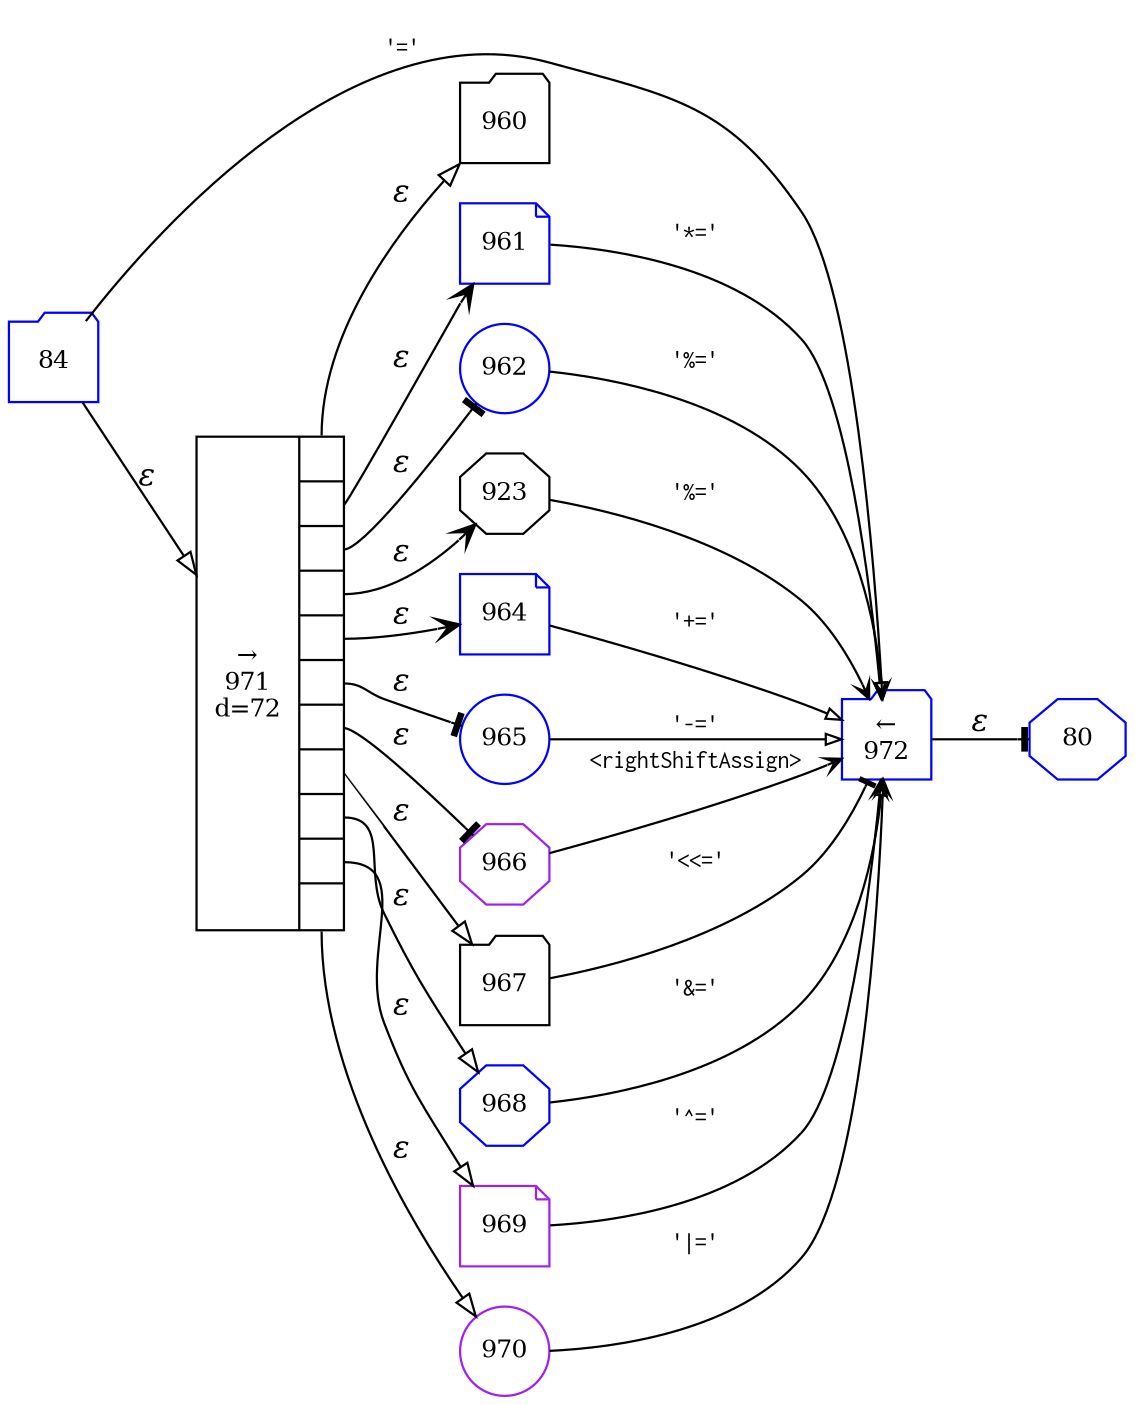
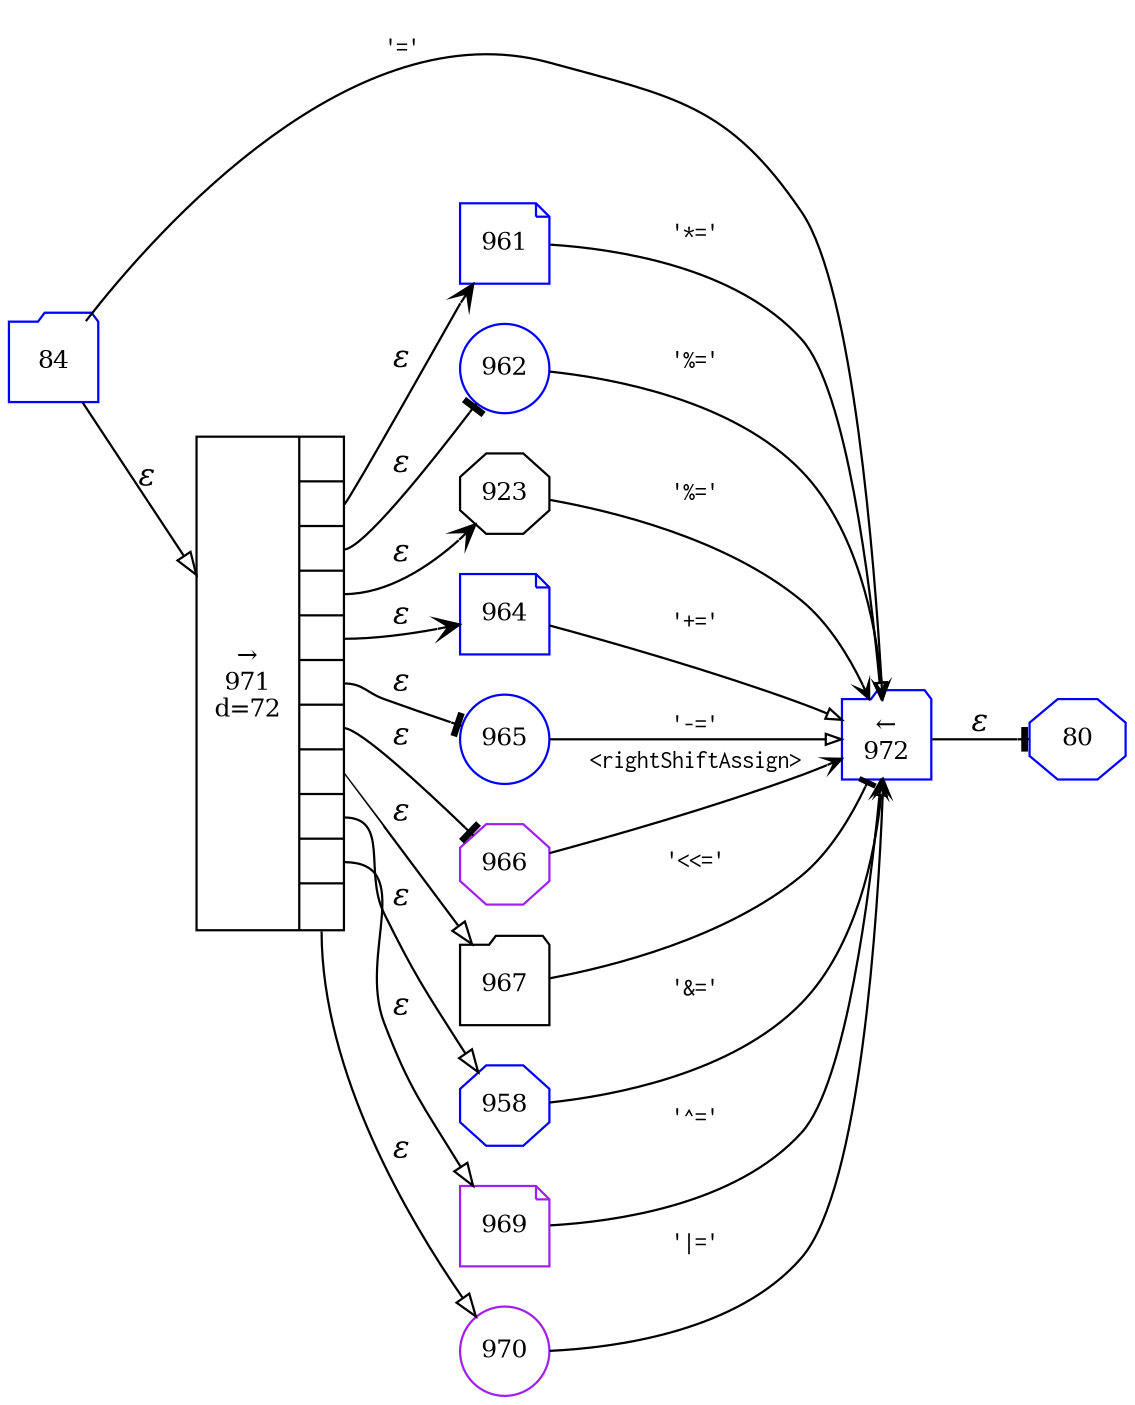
(505, 123) -> none
(505, 1106) -> (505, 1106)
